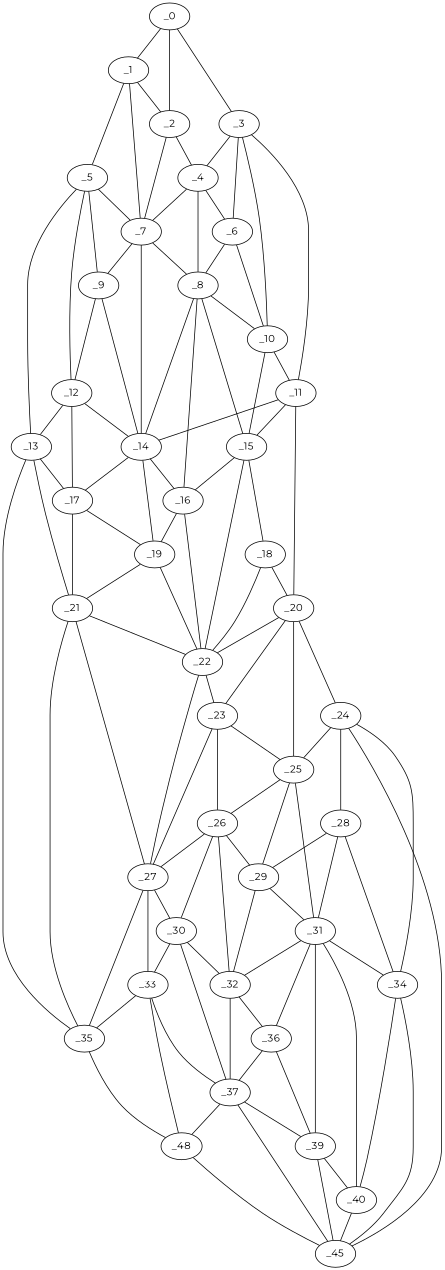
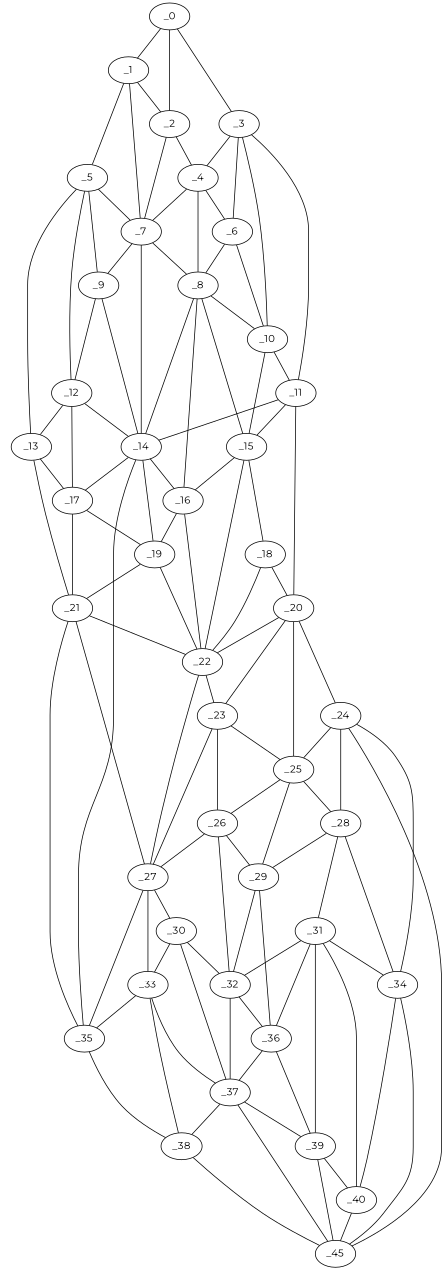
(3, 755) -> (113, 729)
(305, 854) -> (317, 797)
(197, 877) -> none
(287, 904) -> (265, 955)
(182, 1146) -> (182, 1146)
